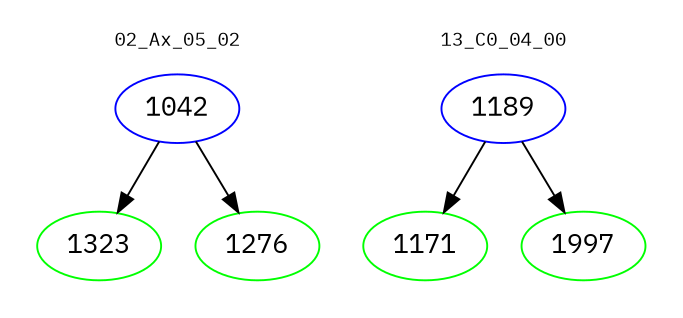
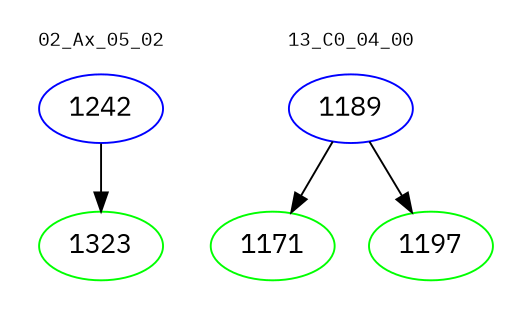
(177, 109) -> (101, 109)
(257, 246) -> none
(584, 246) -> (431, 246)
